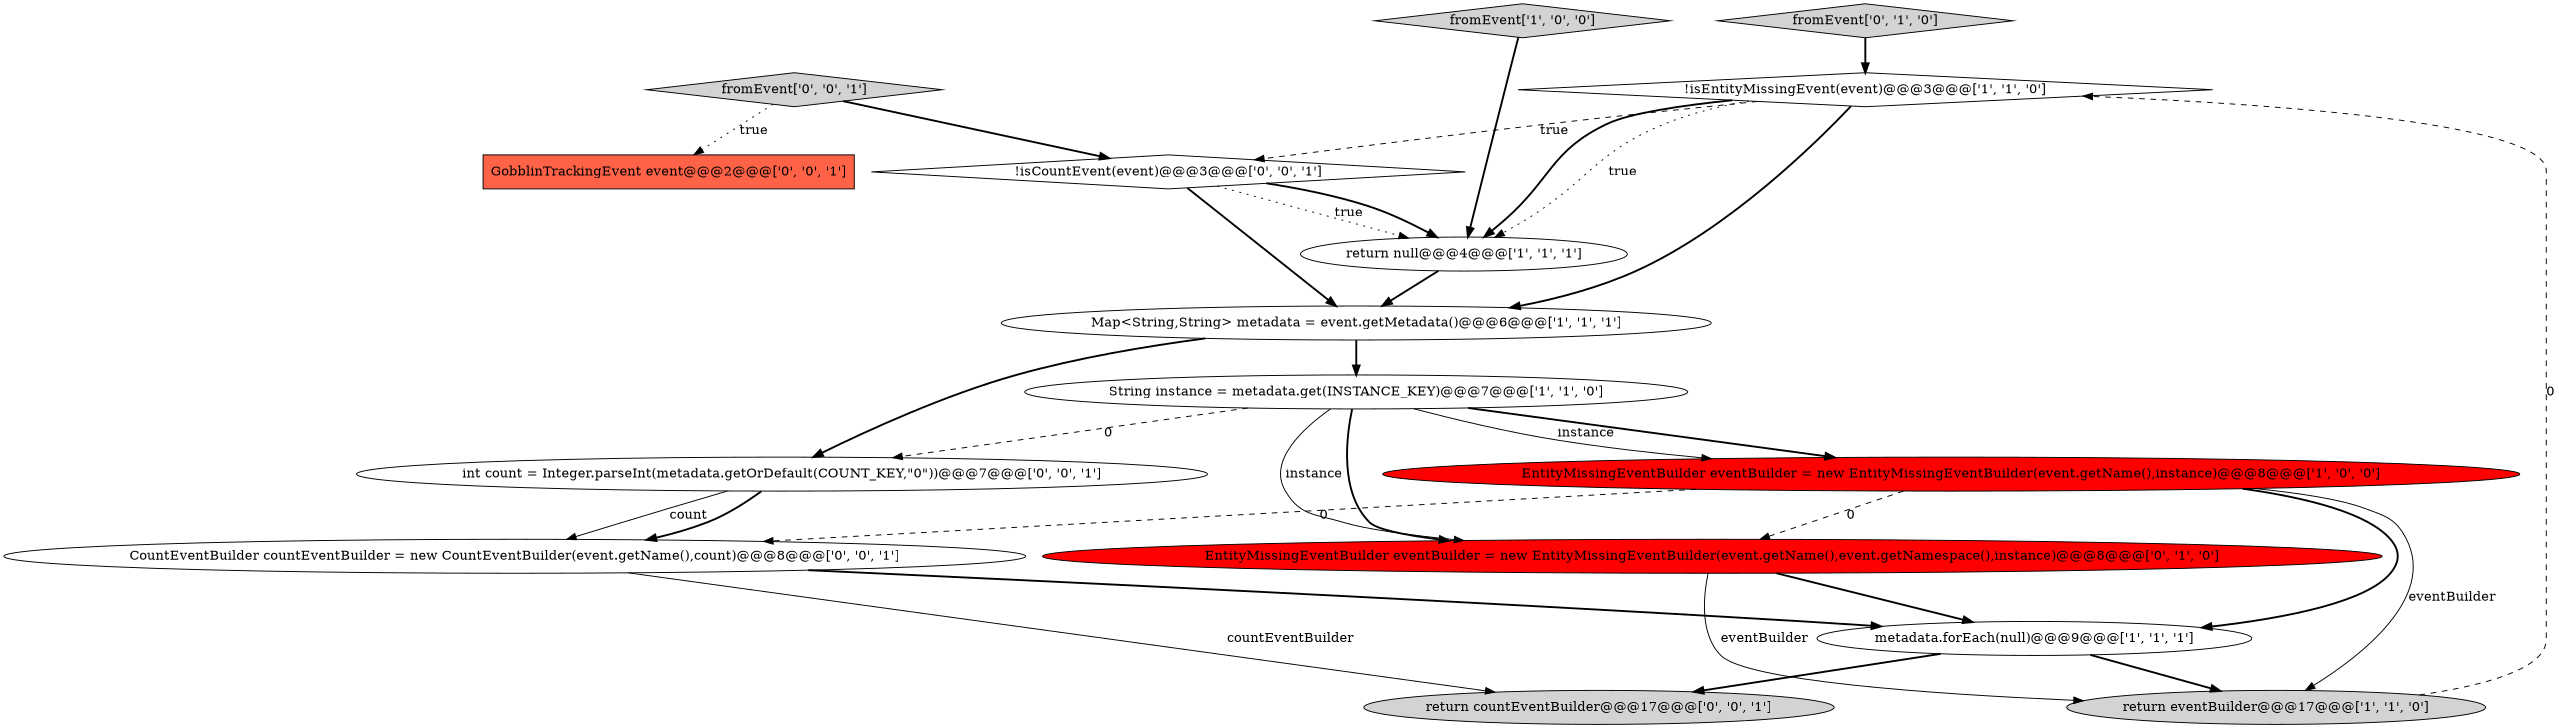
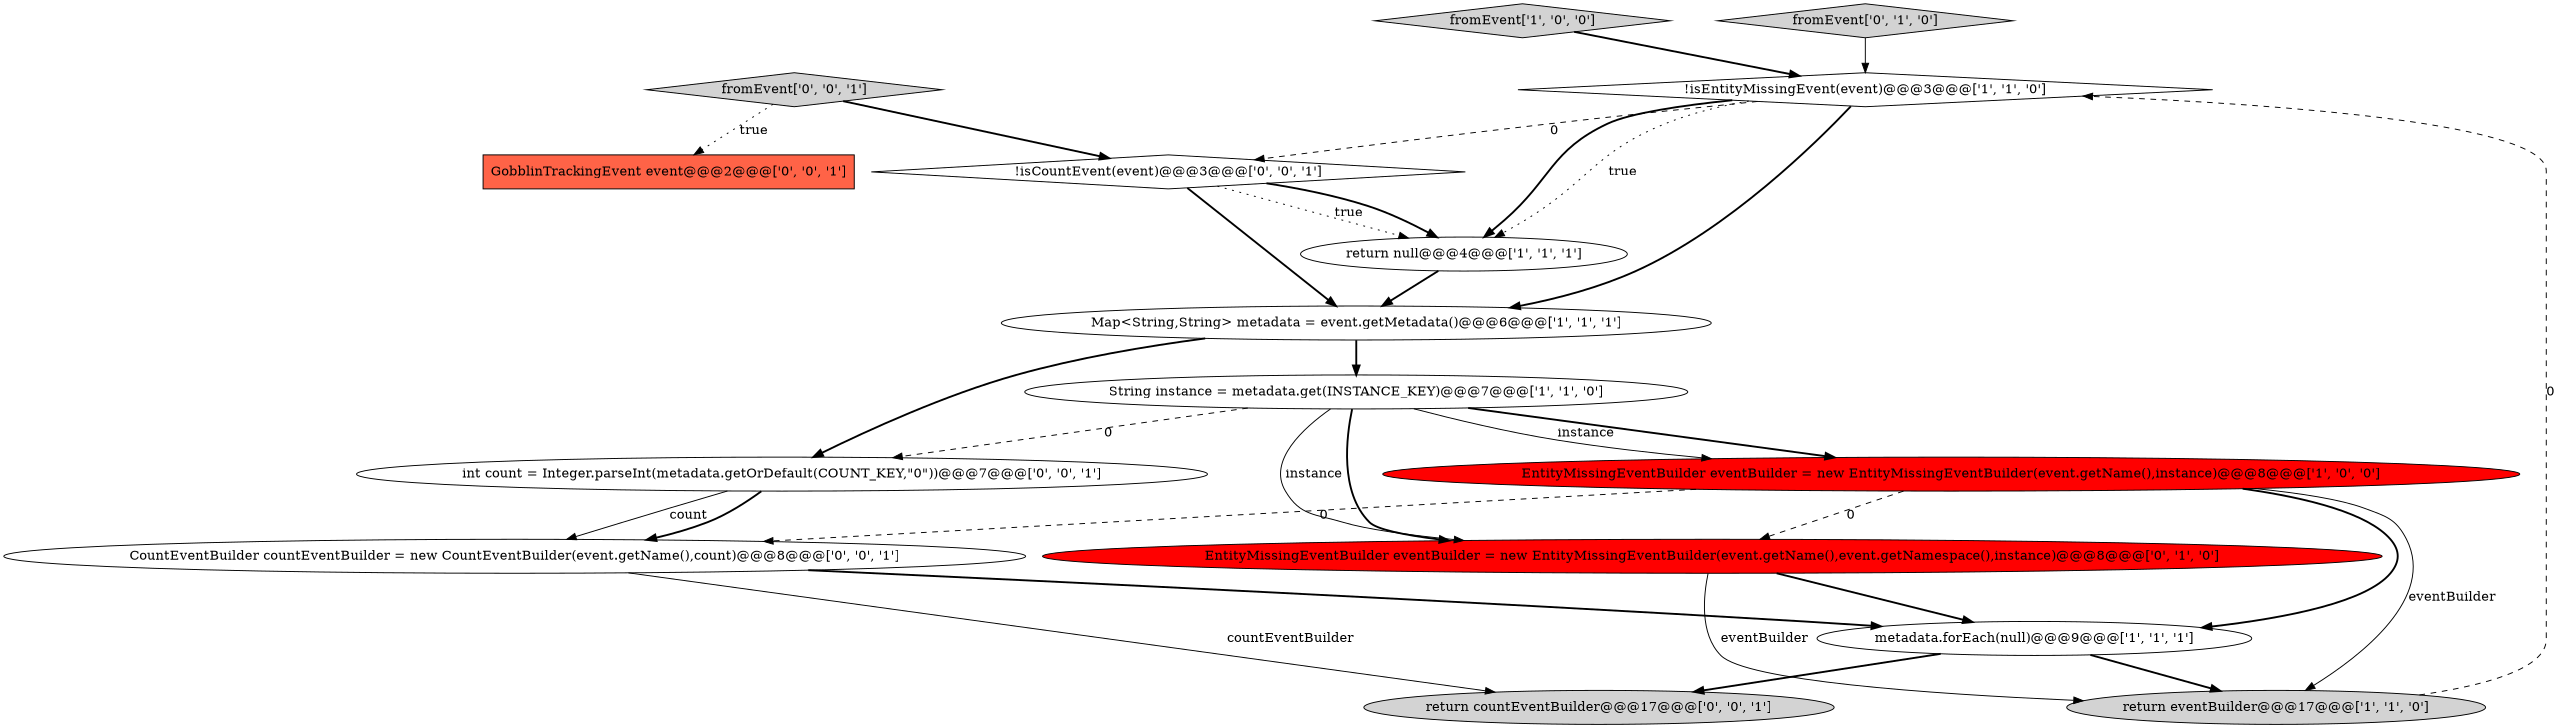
(1865, 51) -> (1865, 51)
(1555, 131) -> (1555, 131)
(1493, 137) -> (1682, 53)
